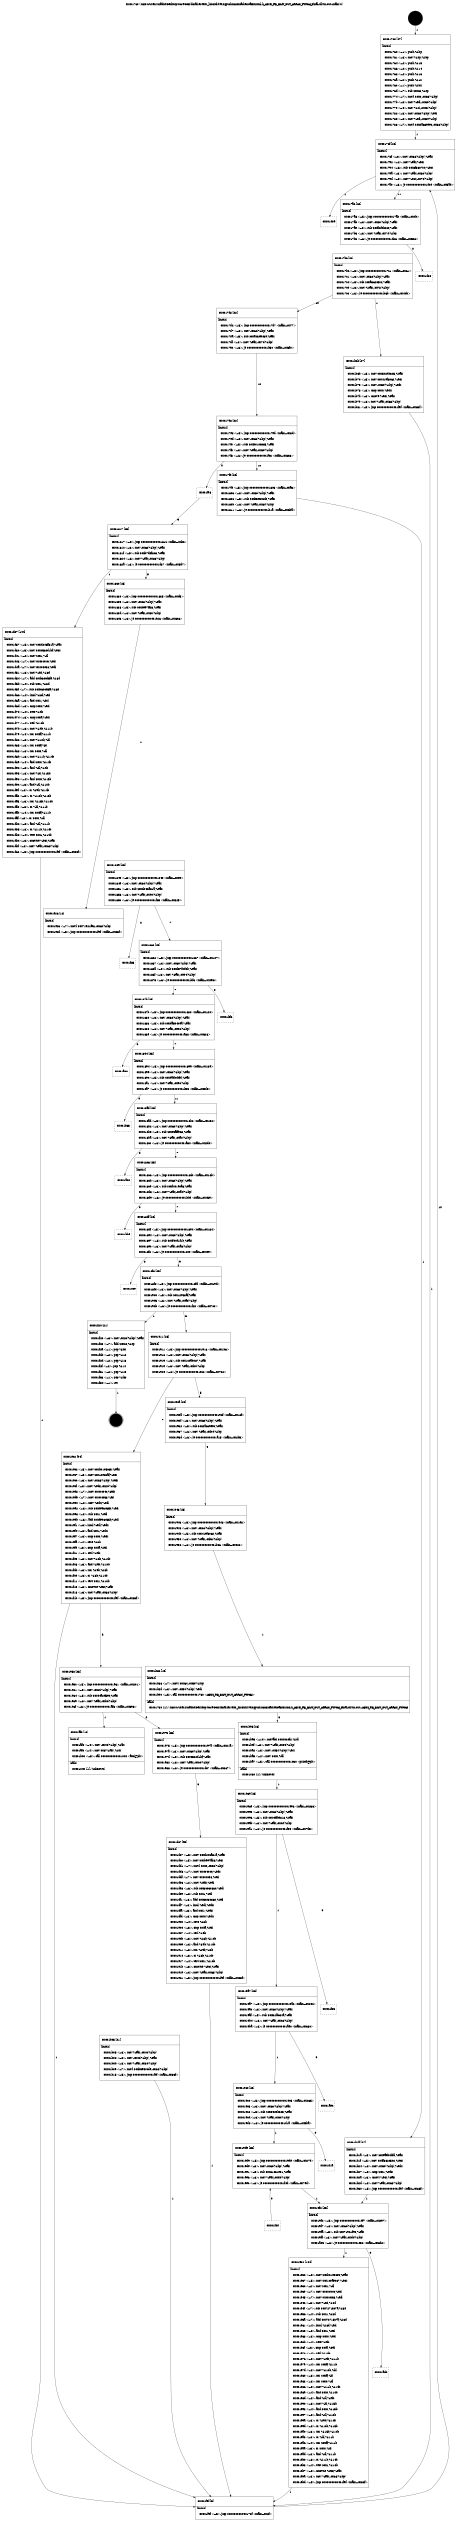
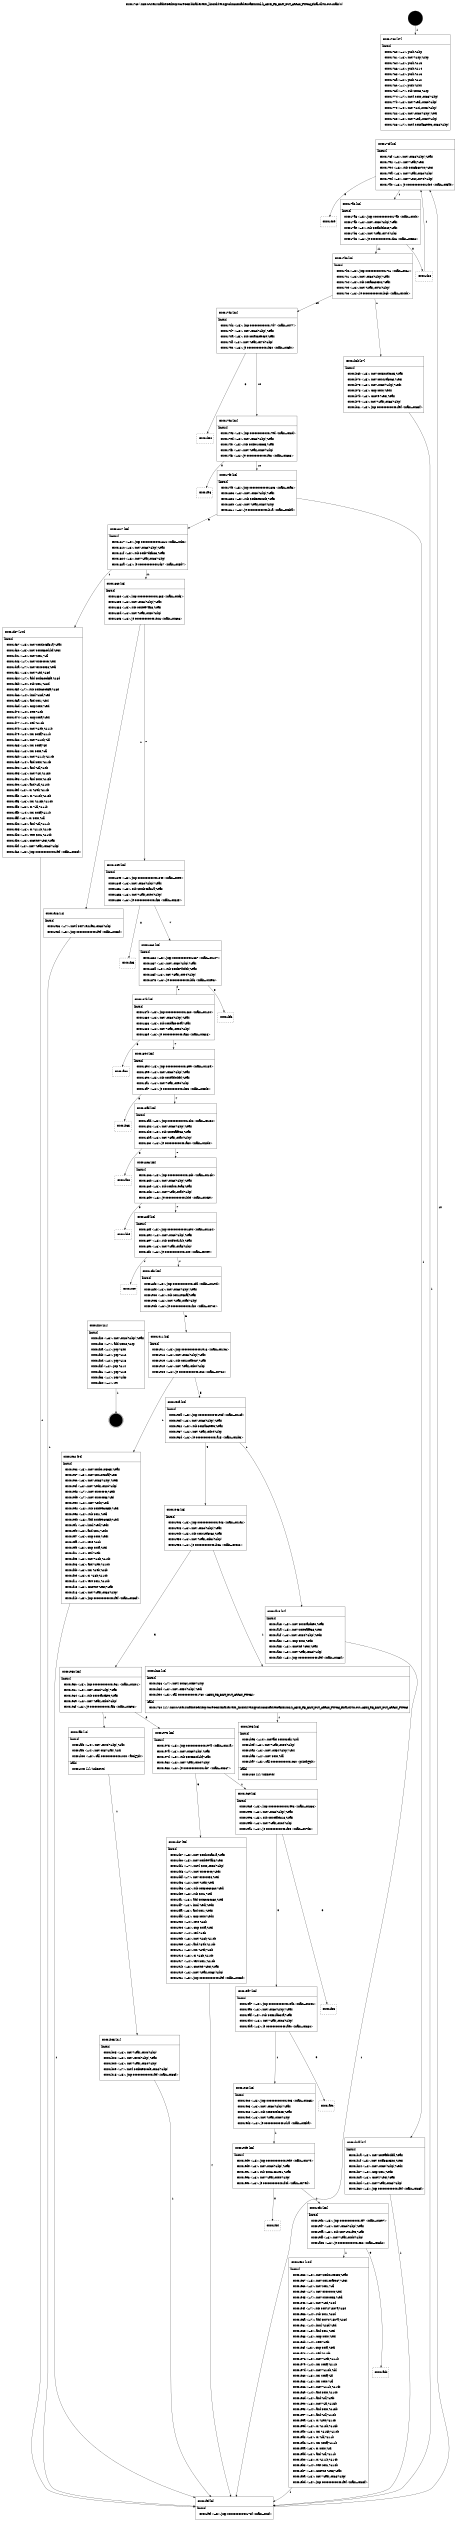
(415, 134) -> (424, 231)
(345, 195) -> (345, 195)
(399, 195) -> (399, 195)
none -> (377, 248)
none -> (205, 438)
(186, 511) -> (203, 521)
(147, 575) -> (147, 575)
none -> (145, 741)
(174, 989) -> (177, 991)
(176, 1099) -> (176, 1099)
(144, 1262) -> (144, 1262)
(179, 1262) -> (179, 1262)
(151, 1316) -> none
(162, 1420) -> (162, 1420)
(101, 1634) -> (154, 1608)
none -> (305, 1635)
(279, 1717) -> (279, 1717)
none -> (48, 1782)
(277, 1784) -> (234, 1781)
none -> (123, 1904)
(278, 1910) -> (278, 1910)
(212, 2166) -> (212, 2166)
(326, 2166) -> none
(365, 2198) -> (410, 2400)
(270, 2206) -> (273, 2204)
